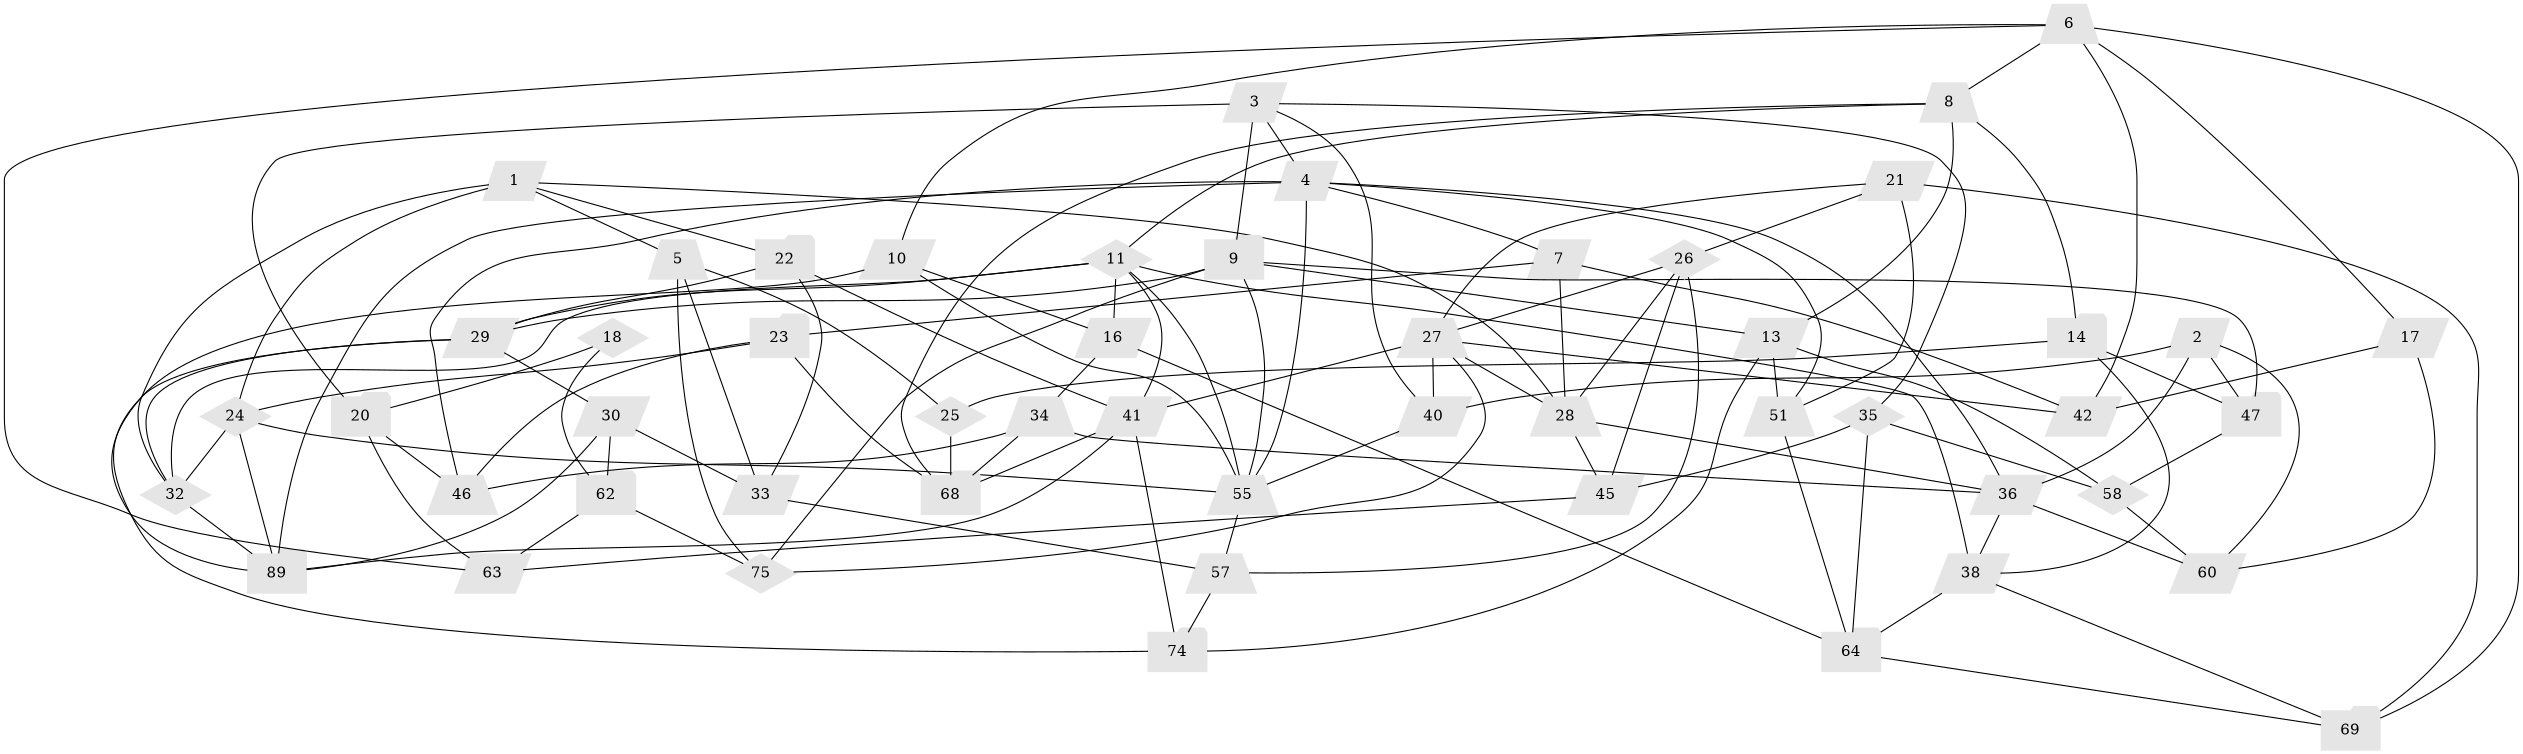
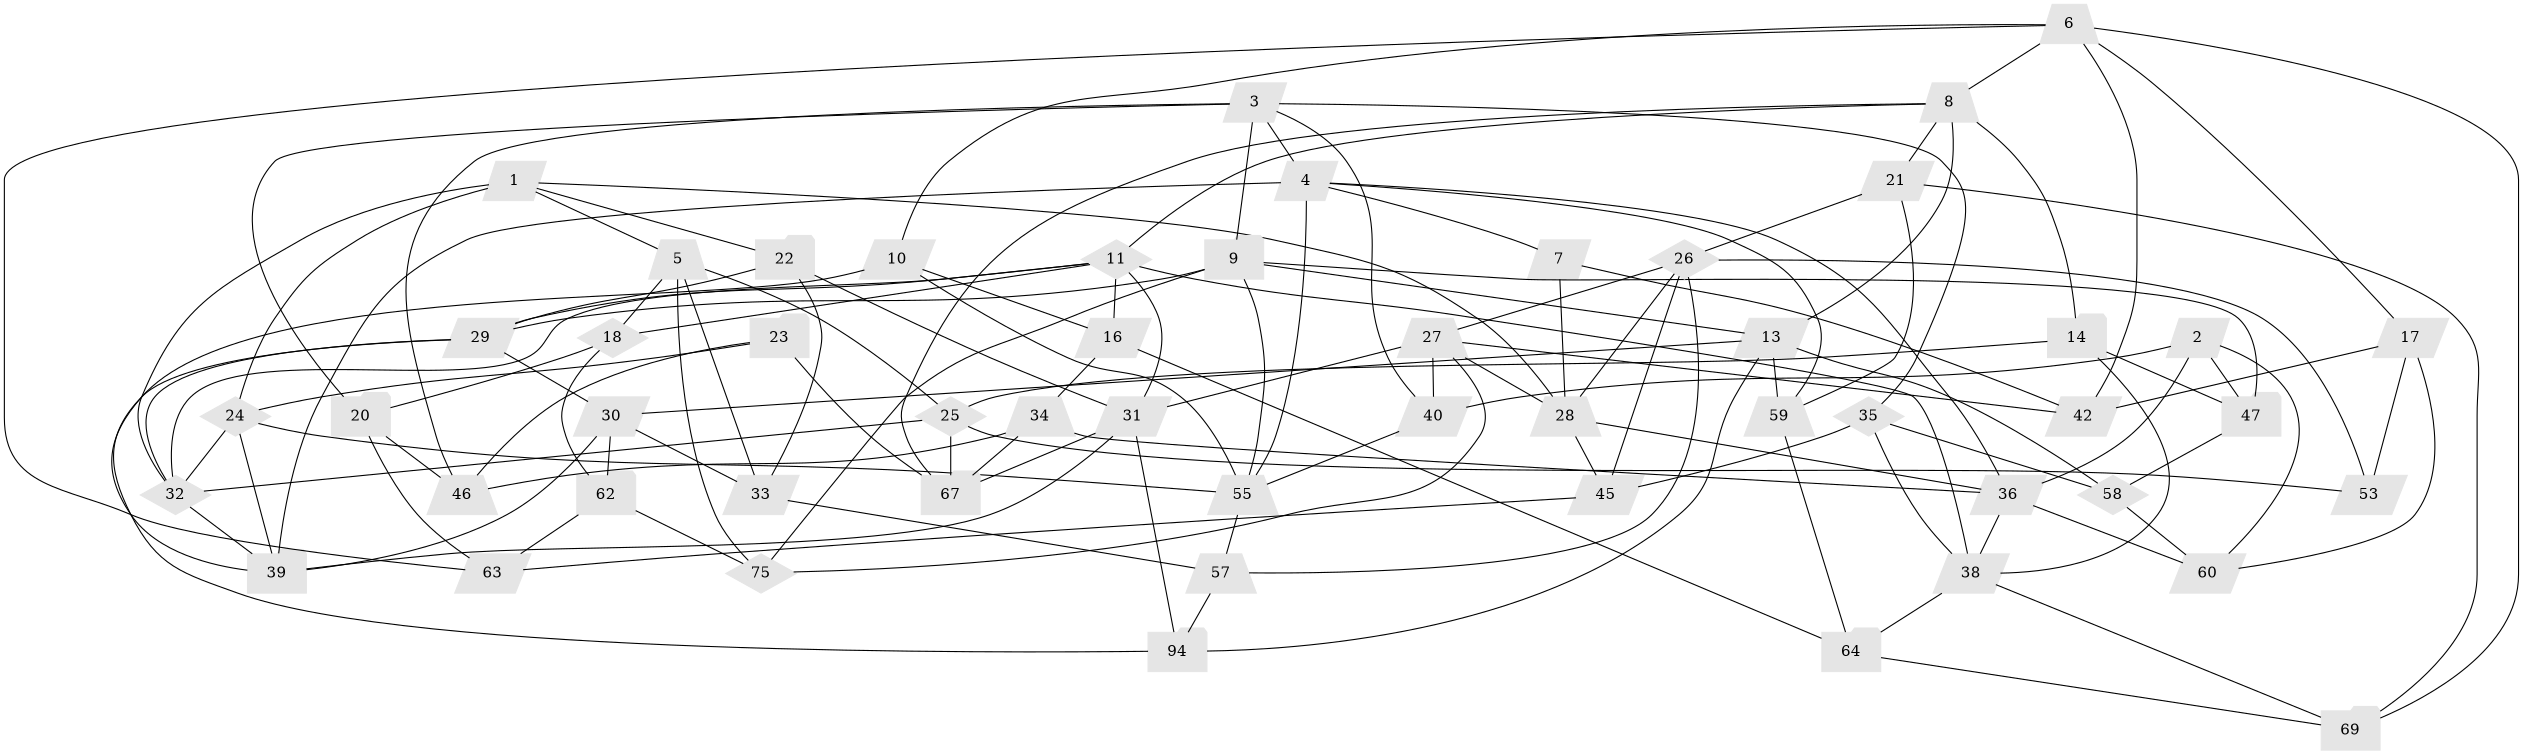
(1670, 204) -> (1923, 142)
(766, 216) -> (596, 133)
(1171, 299) -> none
none -> (643, 302)
(1203, 363) -> (898, 294)
none -> (972, 392)
(1133, 416) -> (1133, 416)
(1779, 416) -> (1779, 416)
none -> (599, 452)
(951, 495) -> (951, 495)
none -> (2369, 495)
(1860, 534) -> (1908, 497)
(277, 573) -> (277, 573)
(1178, 652) -> (1178, 652)
